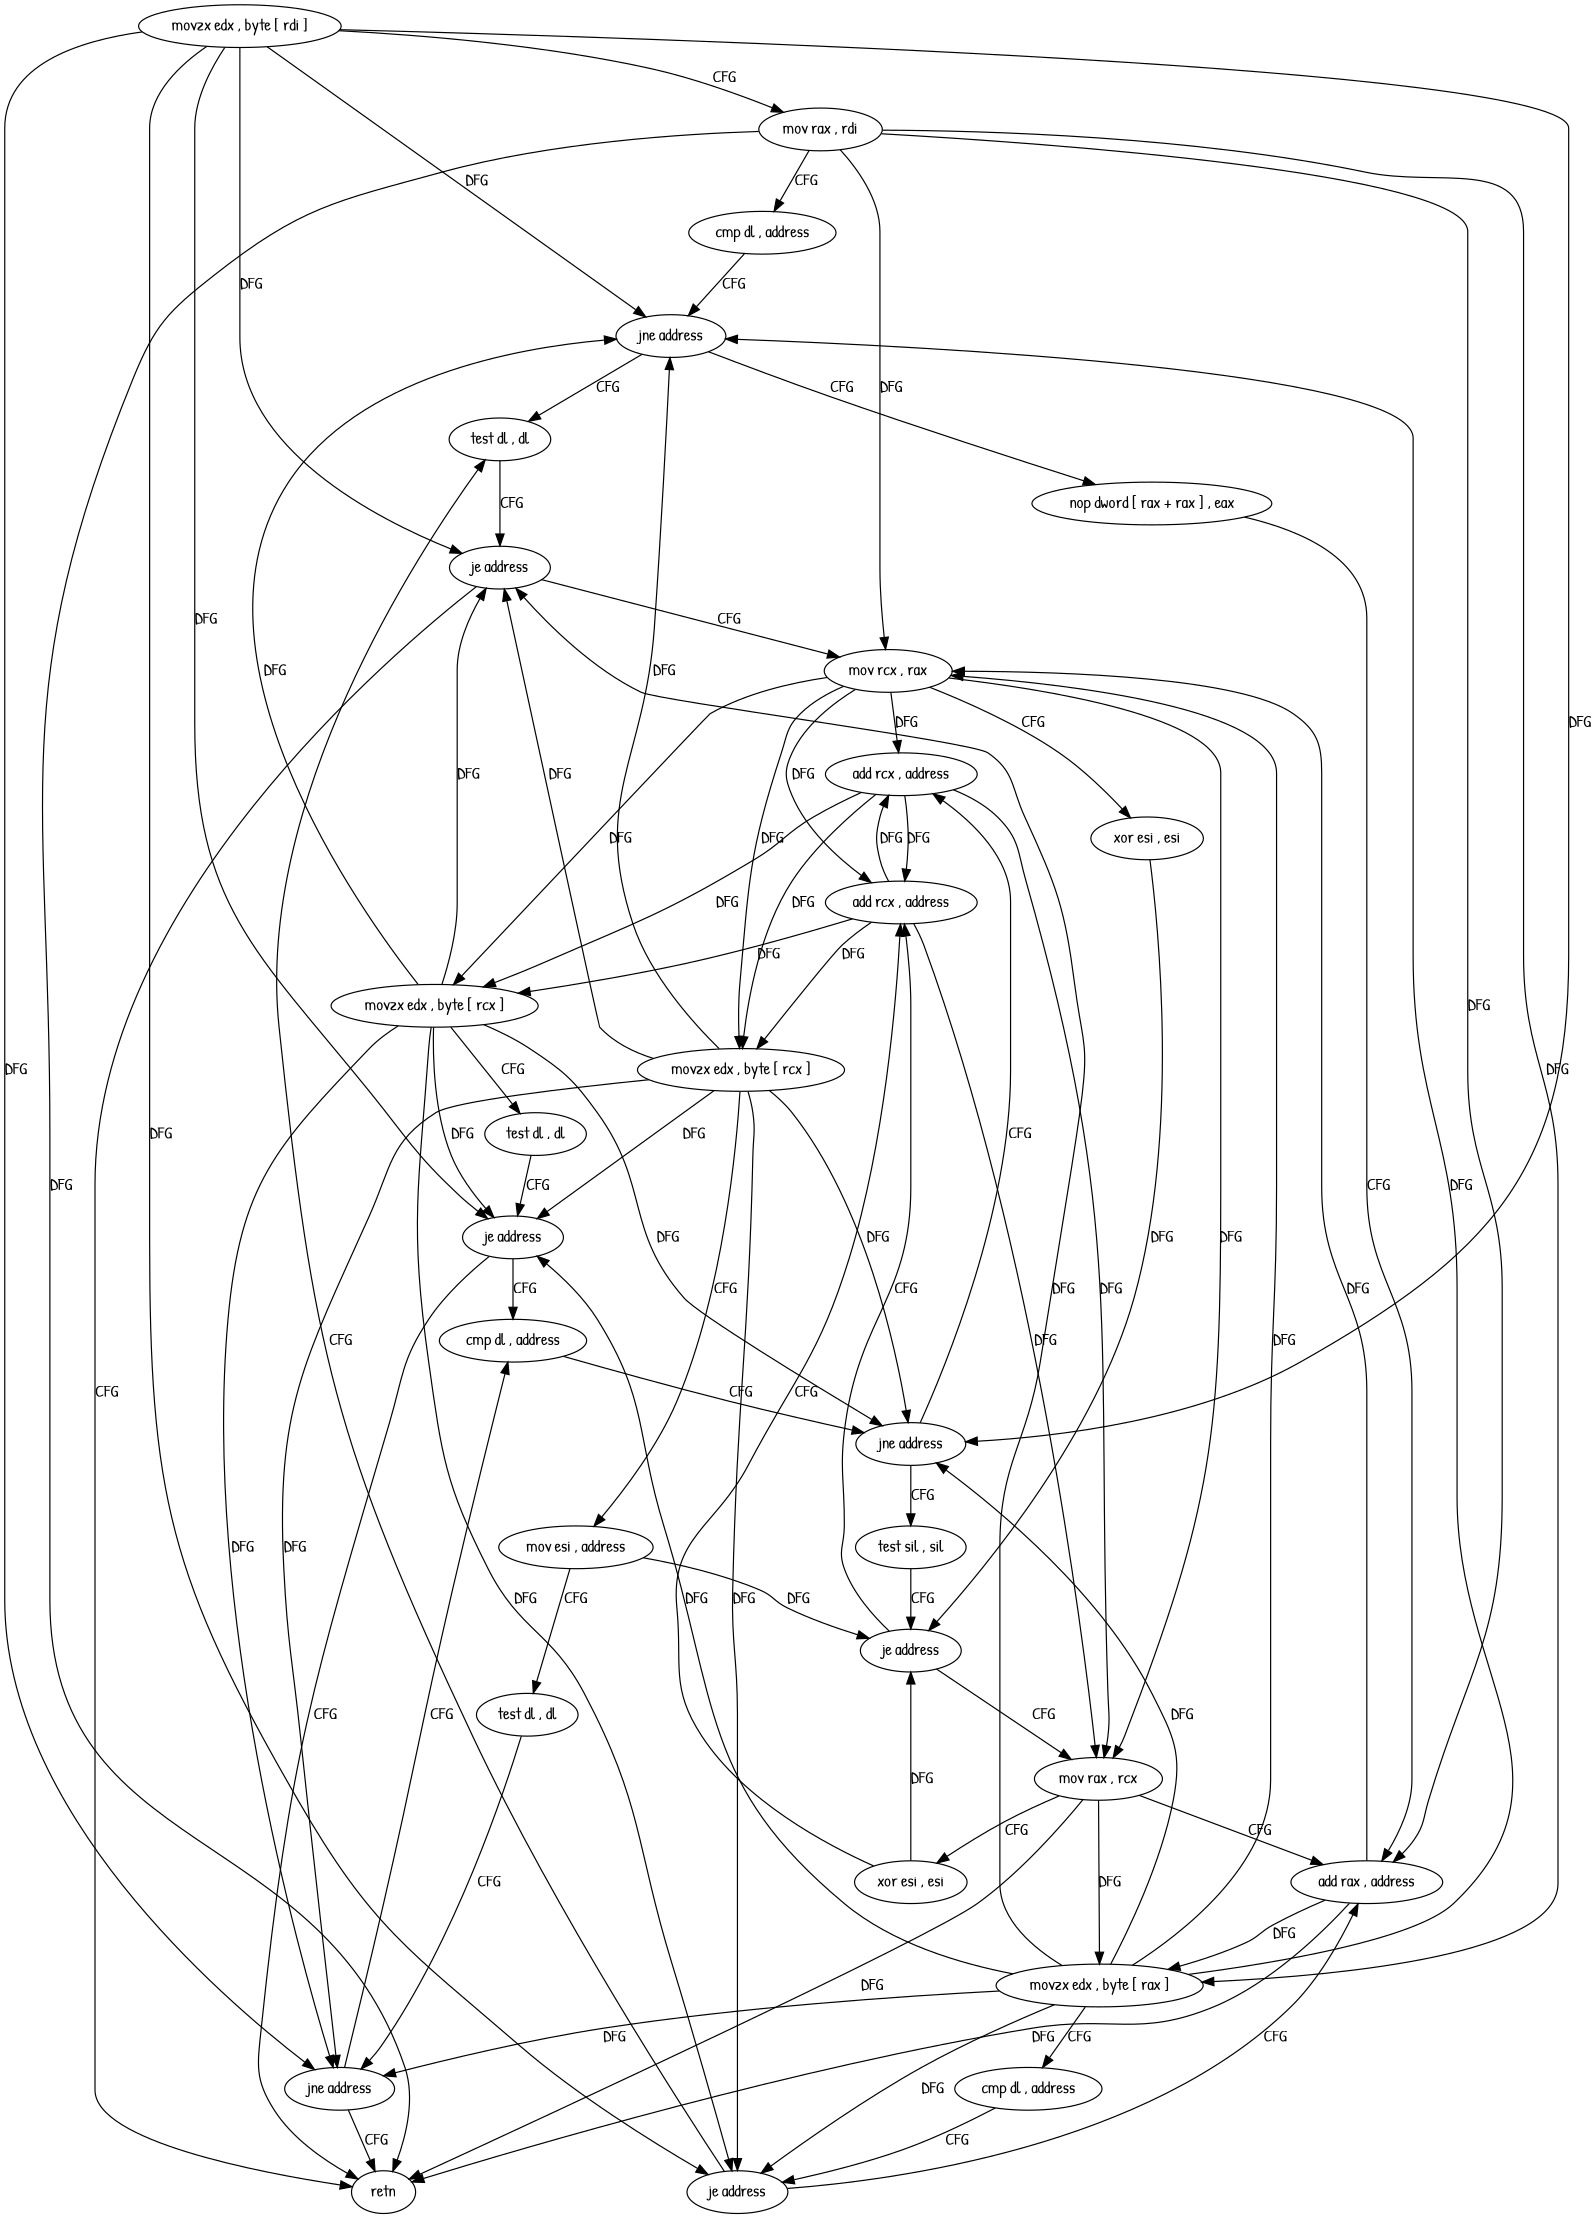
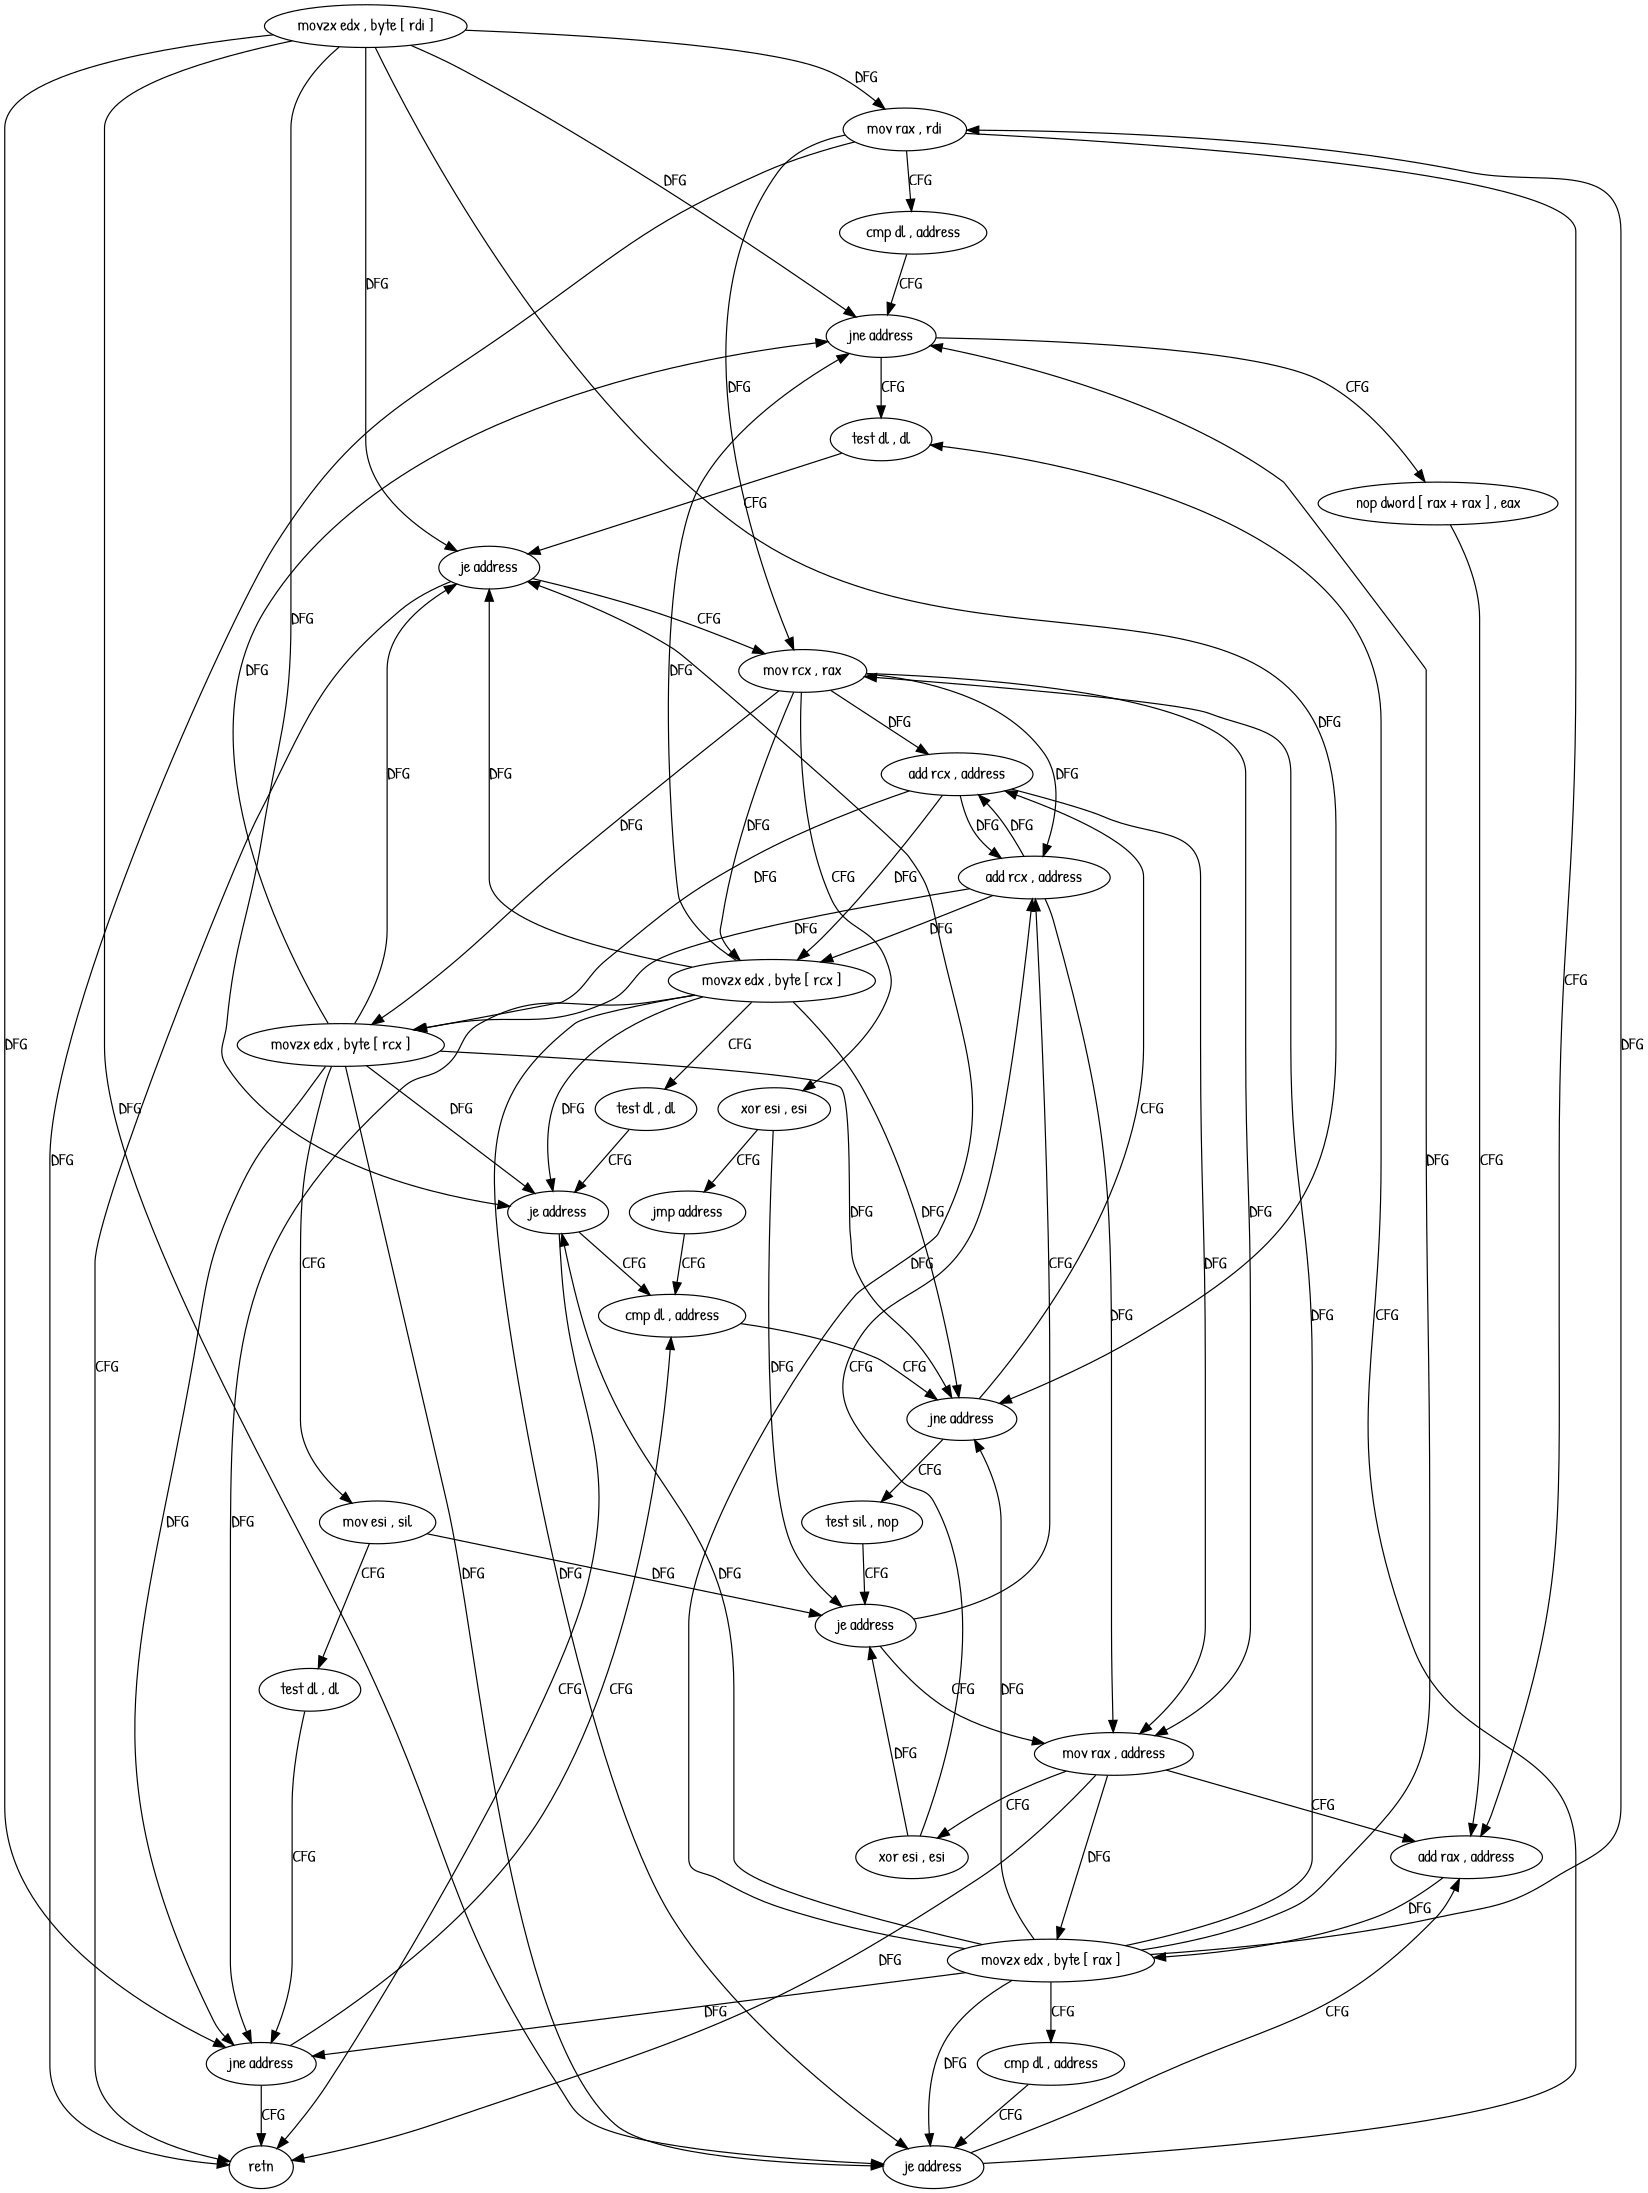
(724, 78) -> (866, 78)
(1524, 909) -> (1621, 941)
(1479, 1006) -> (1576, 981)
(1322, 1118) -> none
none -> (688, 1212)
(576, 1547) -> (378, 1522)
(911, 1547) -> (862, 1522)
(1098, 1779) -> (1114, 1754)
(899, 2054) -> none
